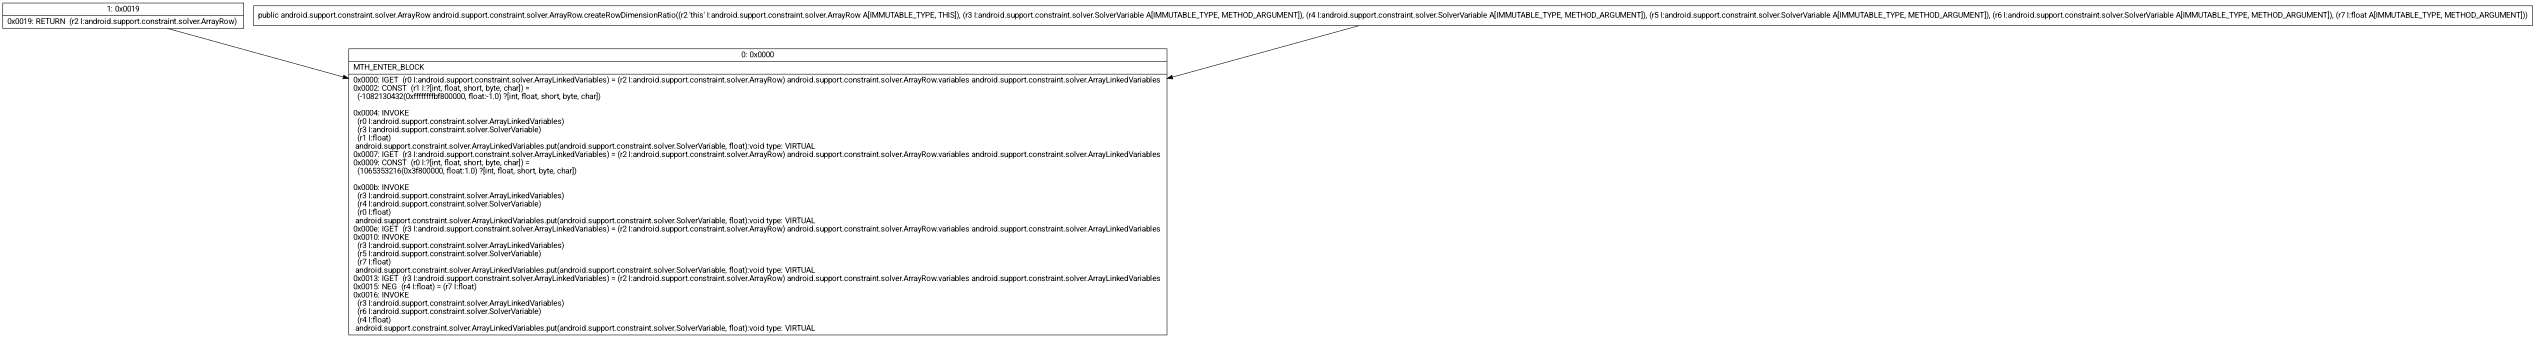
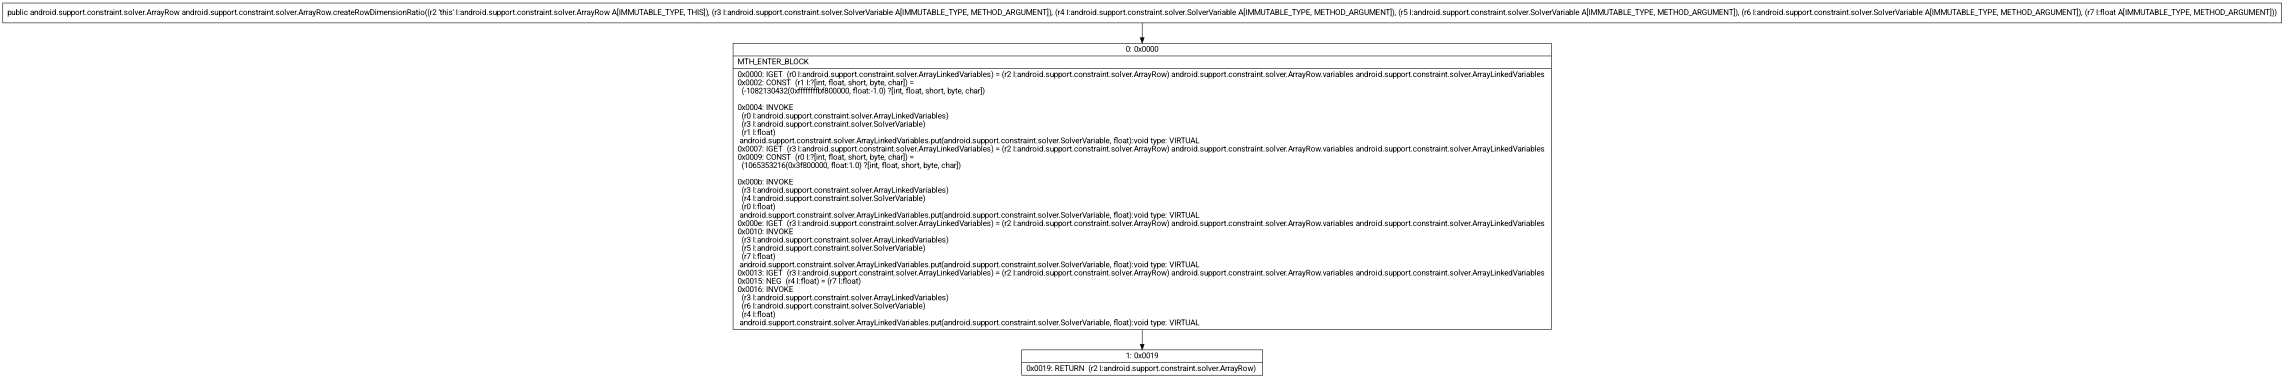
(255, 53) -> (1142, 337)
